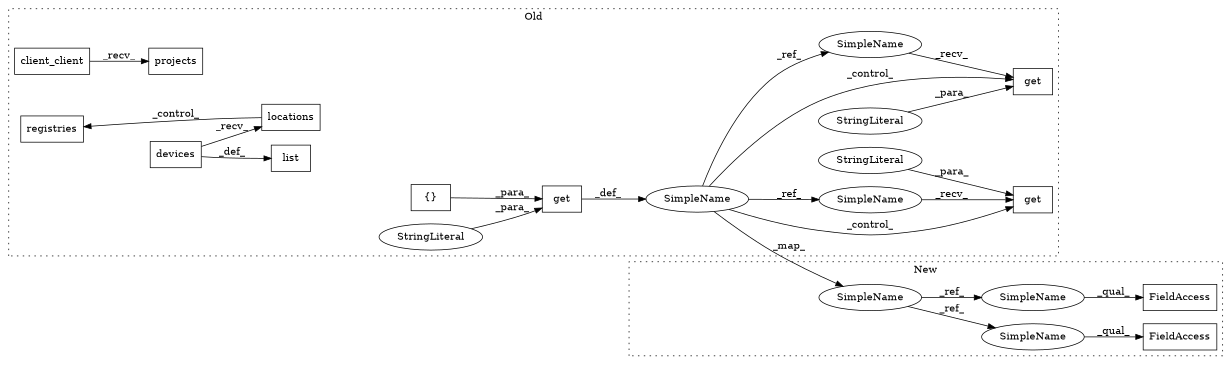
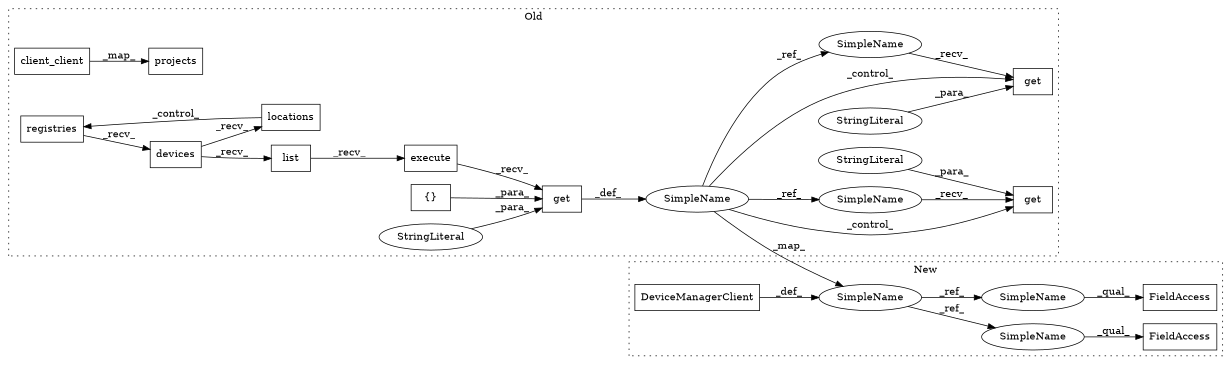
(119, 56) -> (119, 56)
none -> (113, 142)
(232, 152) -> (232, 152)
none -> (431, 158)
none -> (697, 298)
